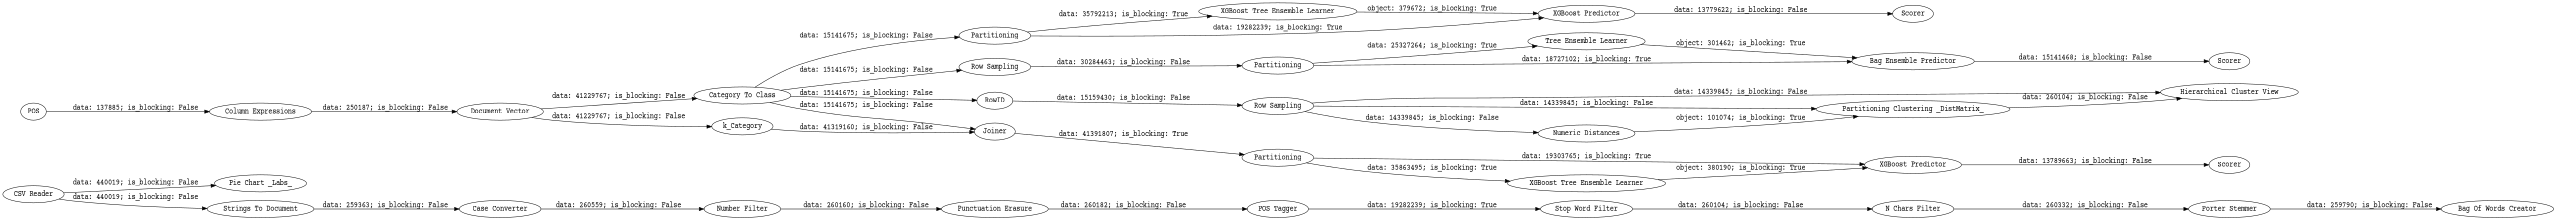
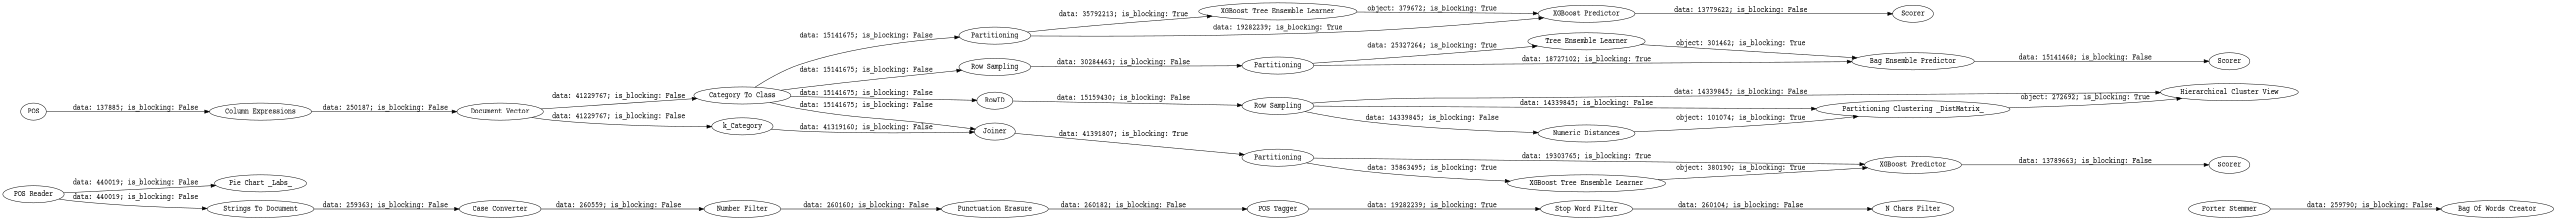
(2085, 98) -> (2085, 98)
(33, 194) -> (33, 194)
(2069, 209) -> none
